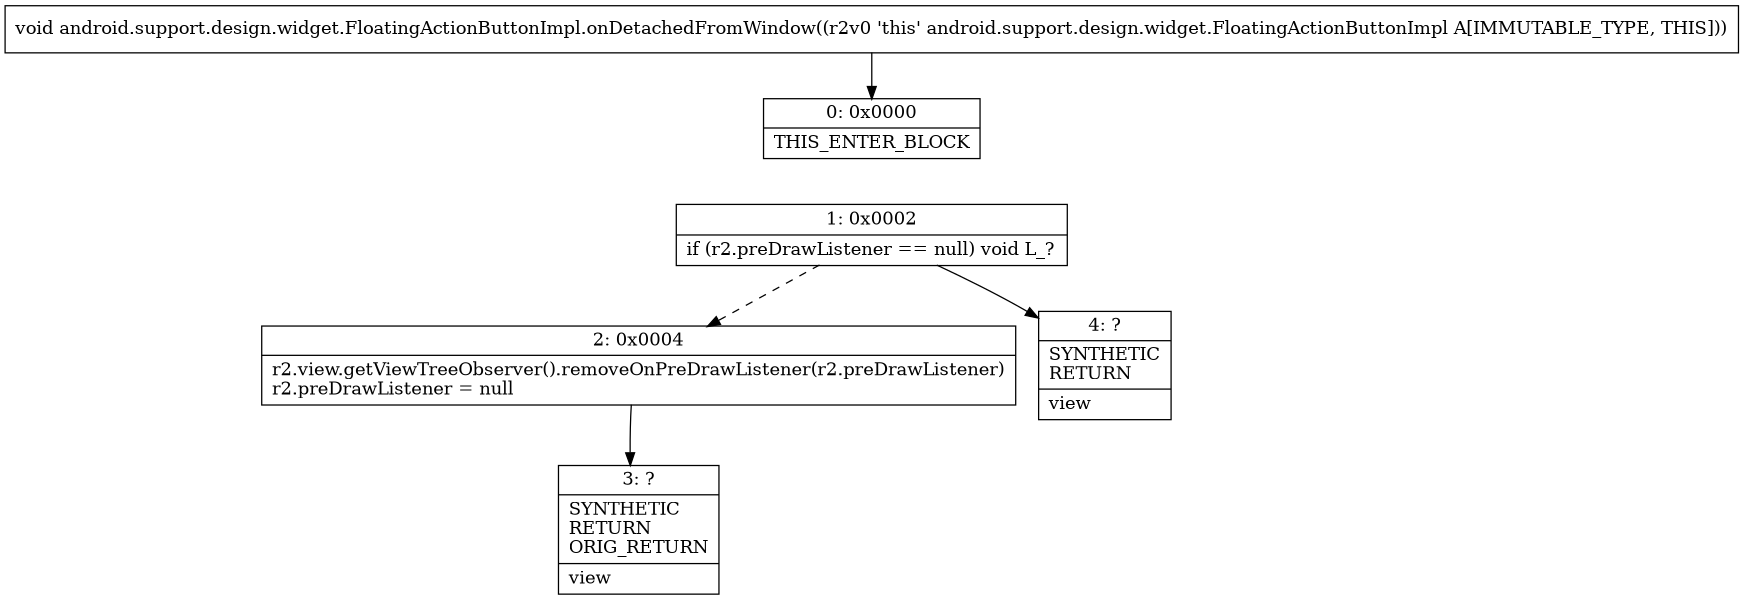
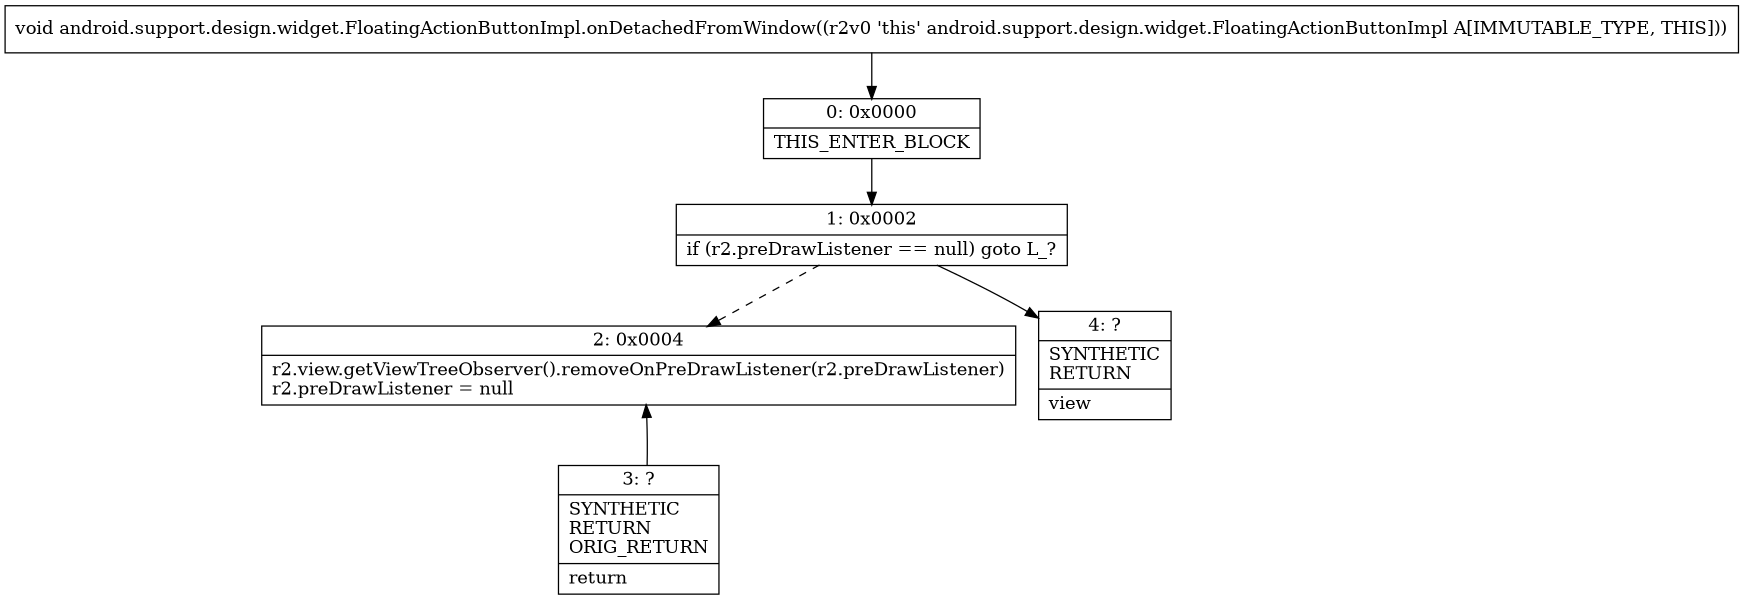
none -> (872, 175)
(871, 250) -> (872, 250)
(630, 429) -> (647, 442)
(590, 578) -> (598, 578)
